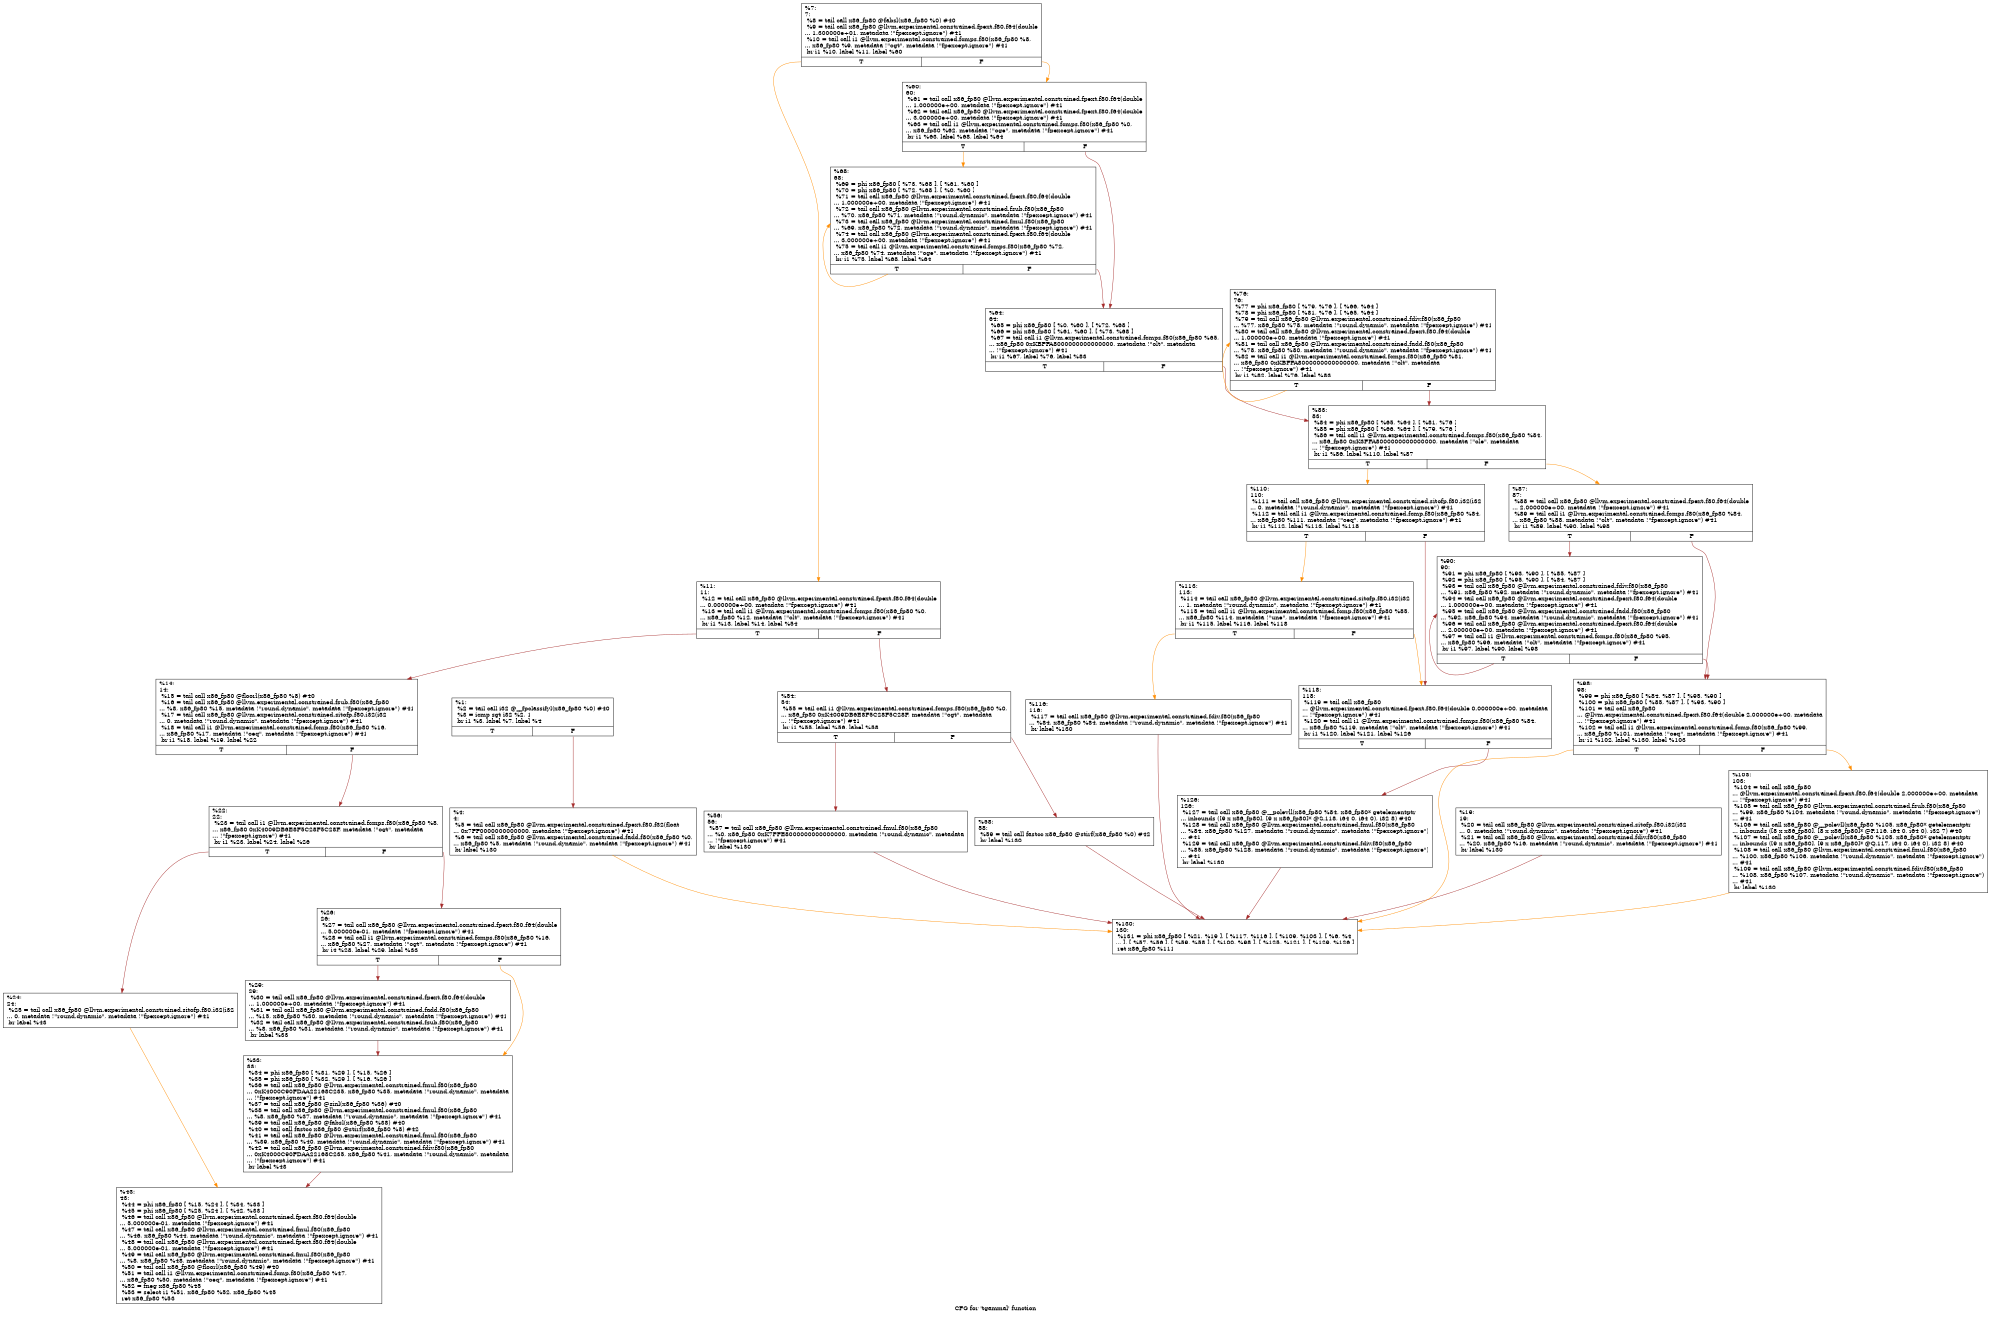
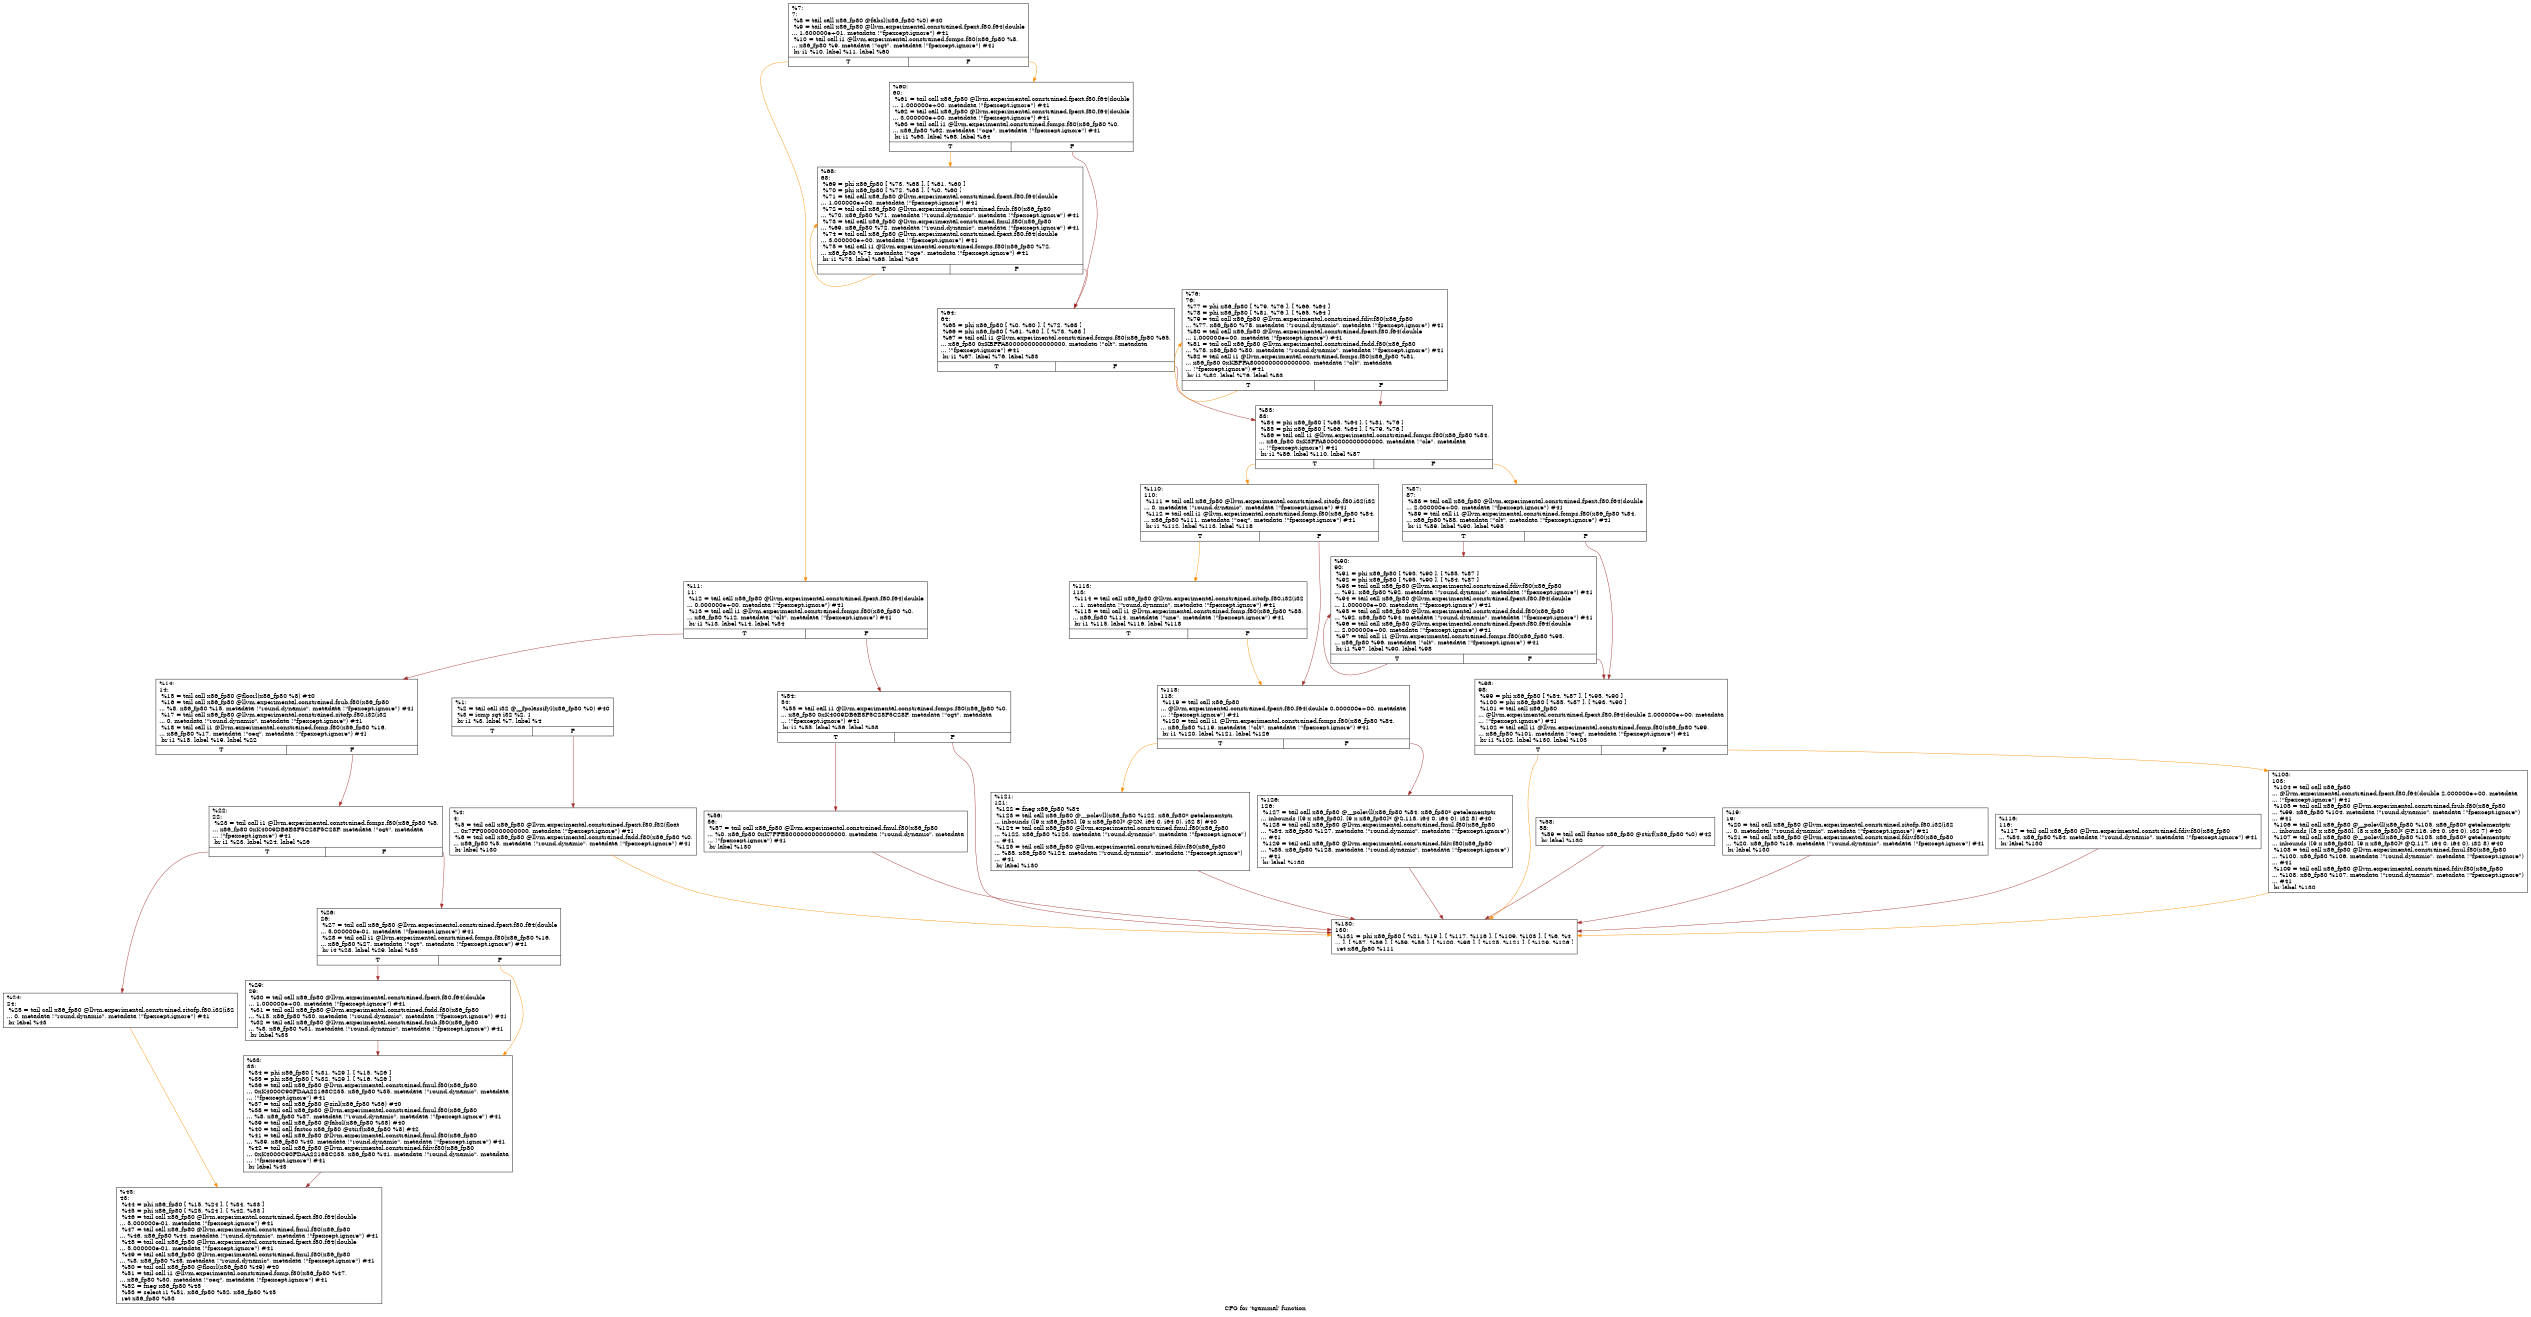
(1153, 659) -> none
(1033, 775) -> (1076, 915)
none -> (1120, 832)
